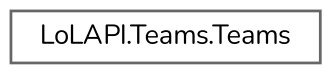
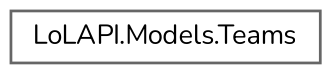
(166, 37) -> (166, 37)
